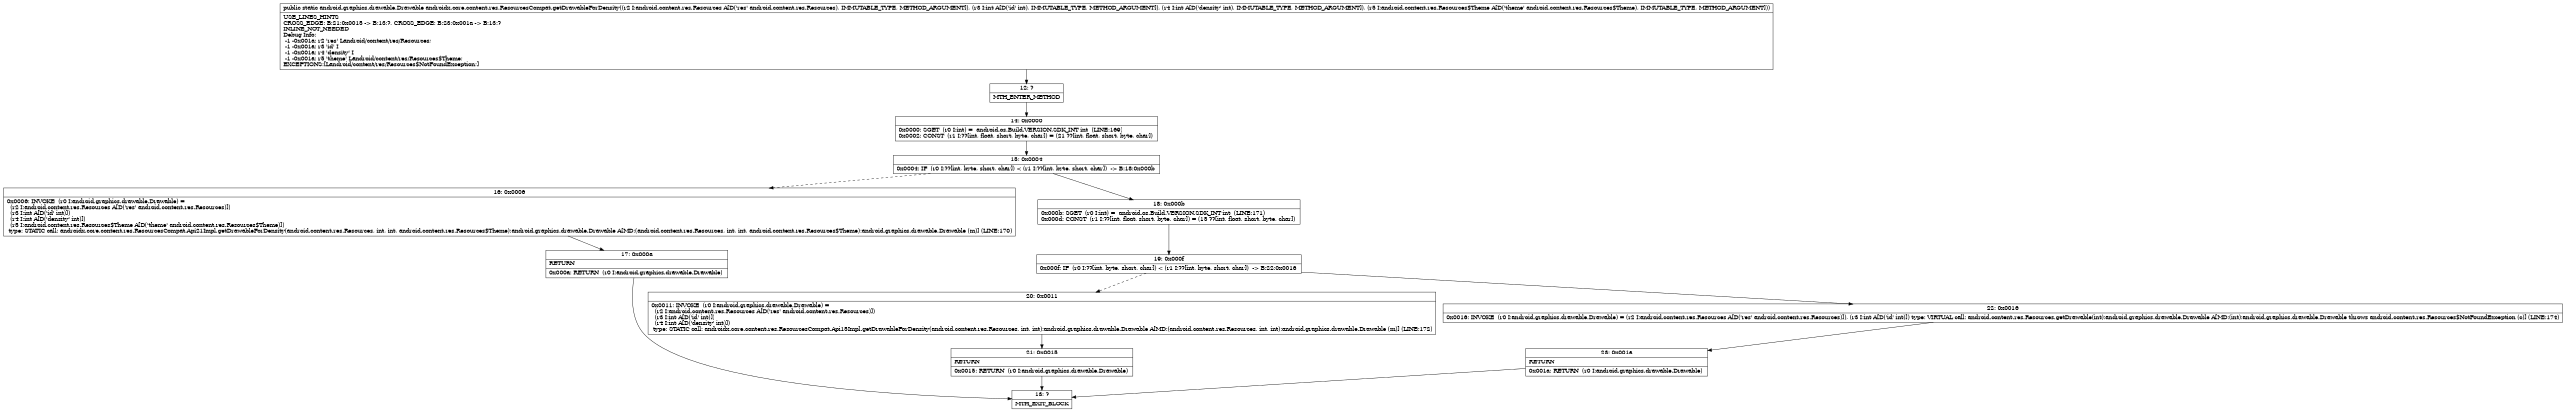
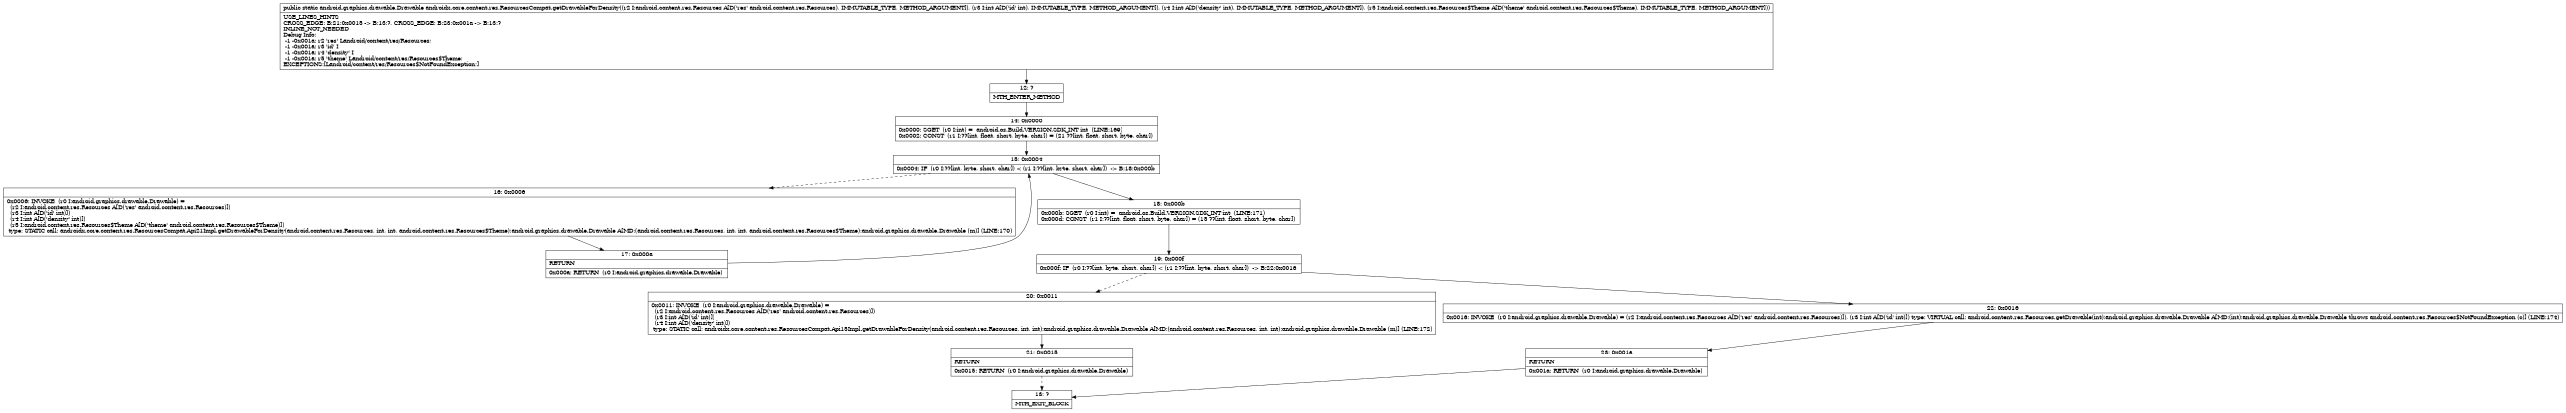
(1042, 381) -> (1042, 381)
(792, 382) -> (905, 256)
